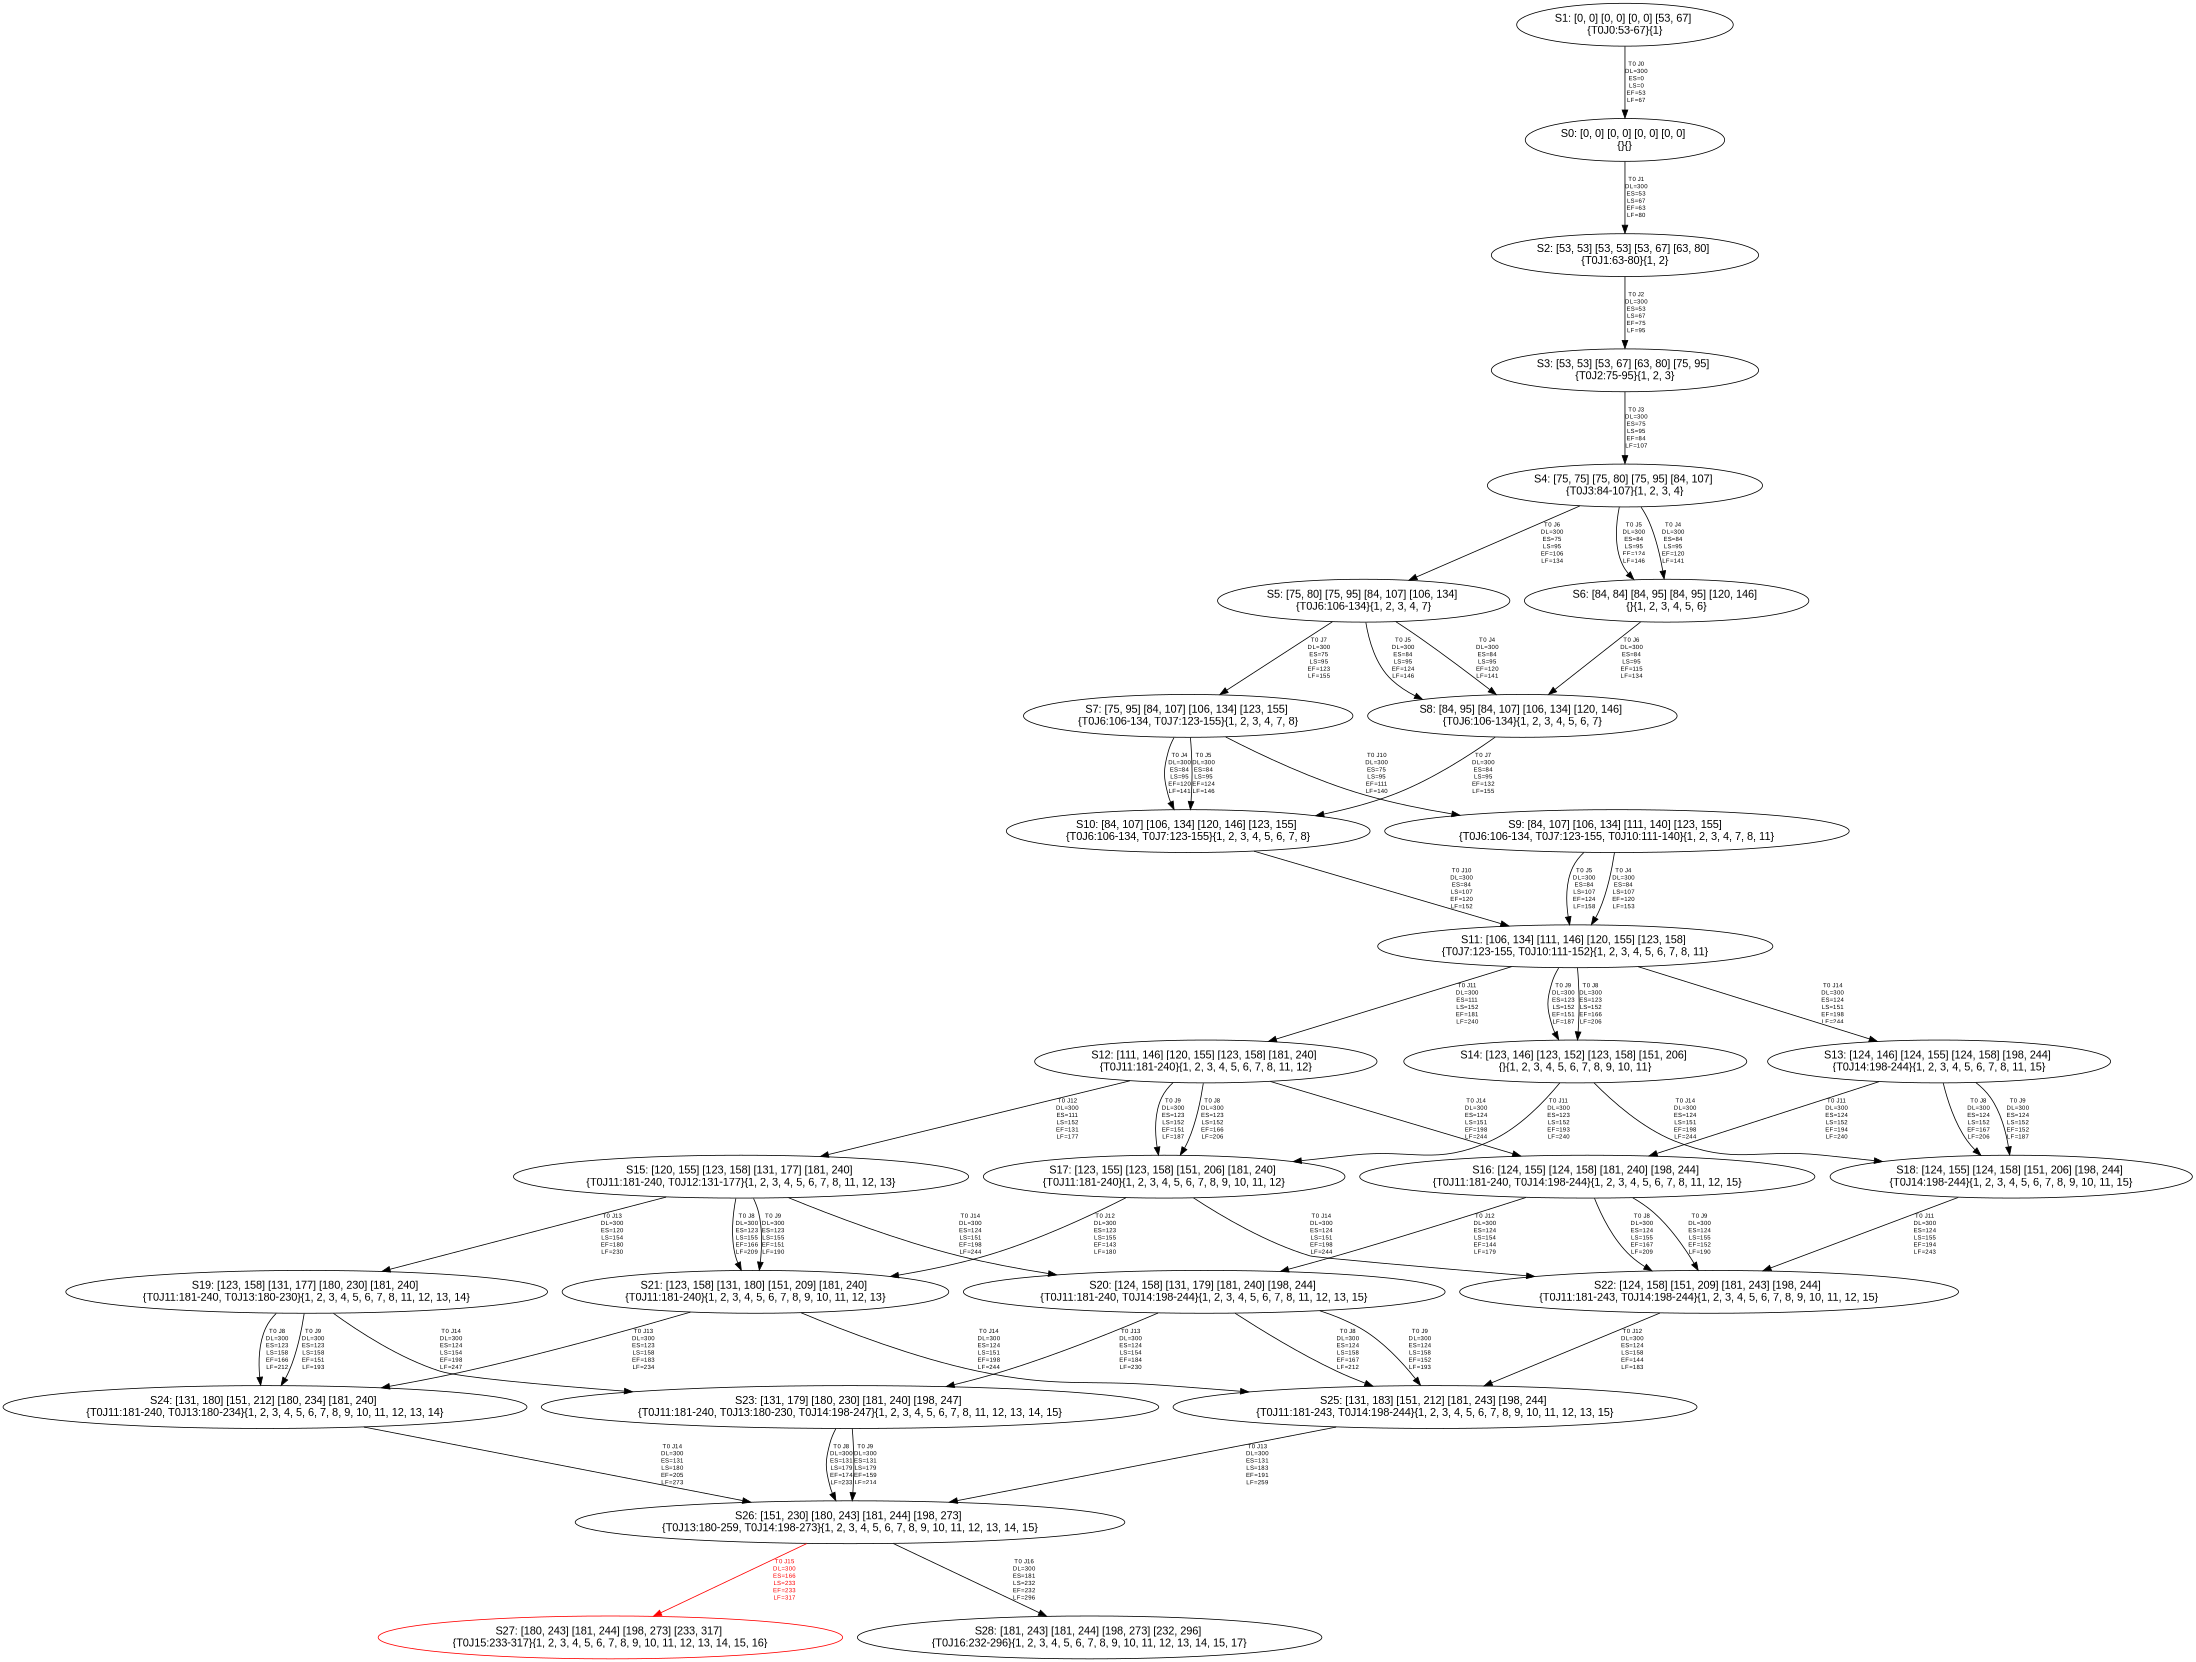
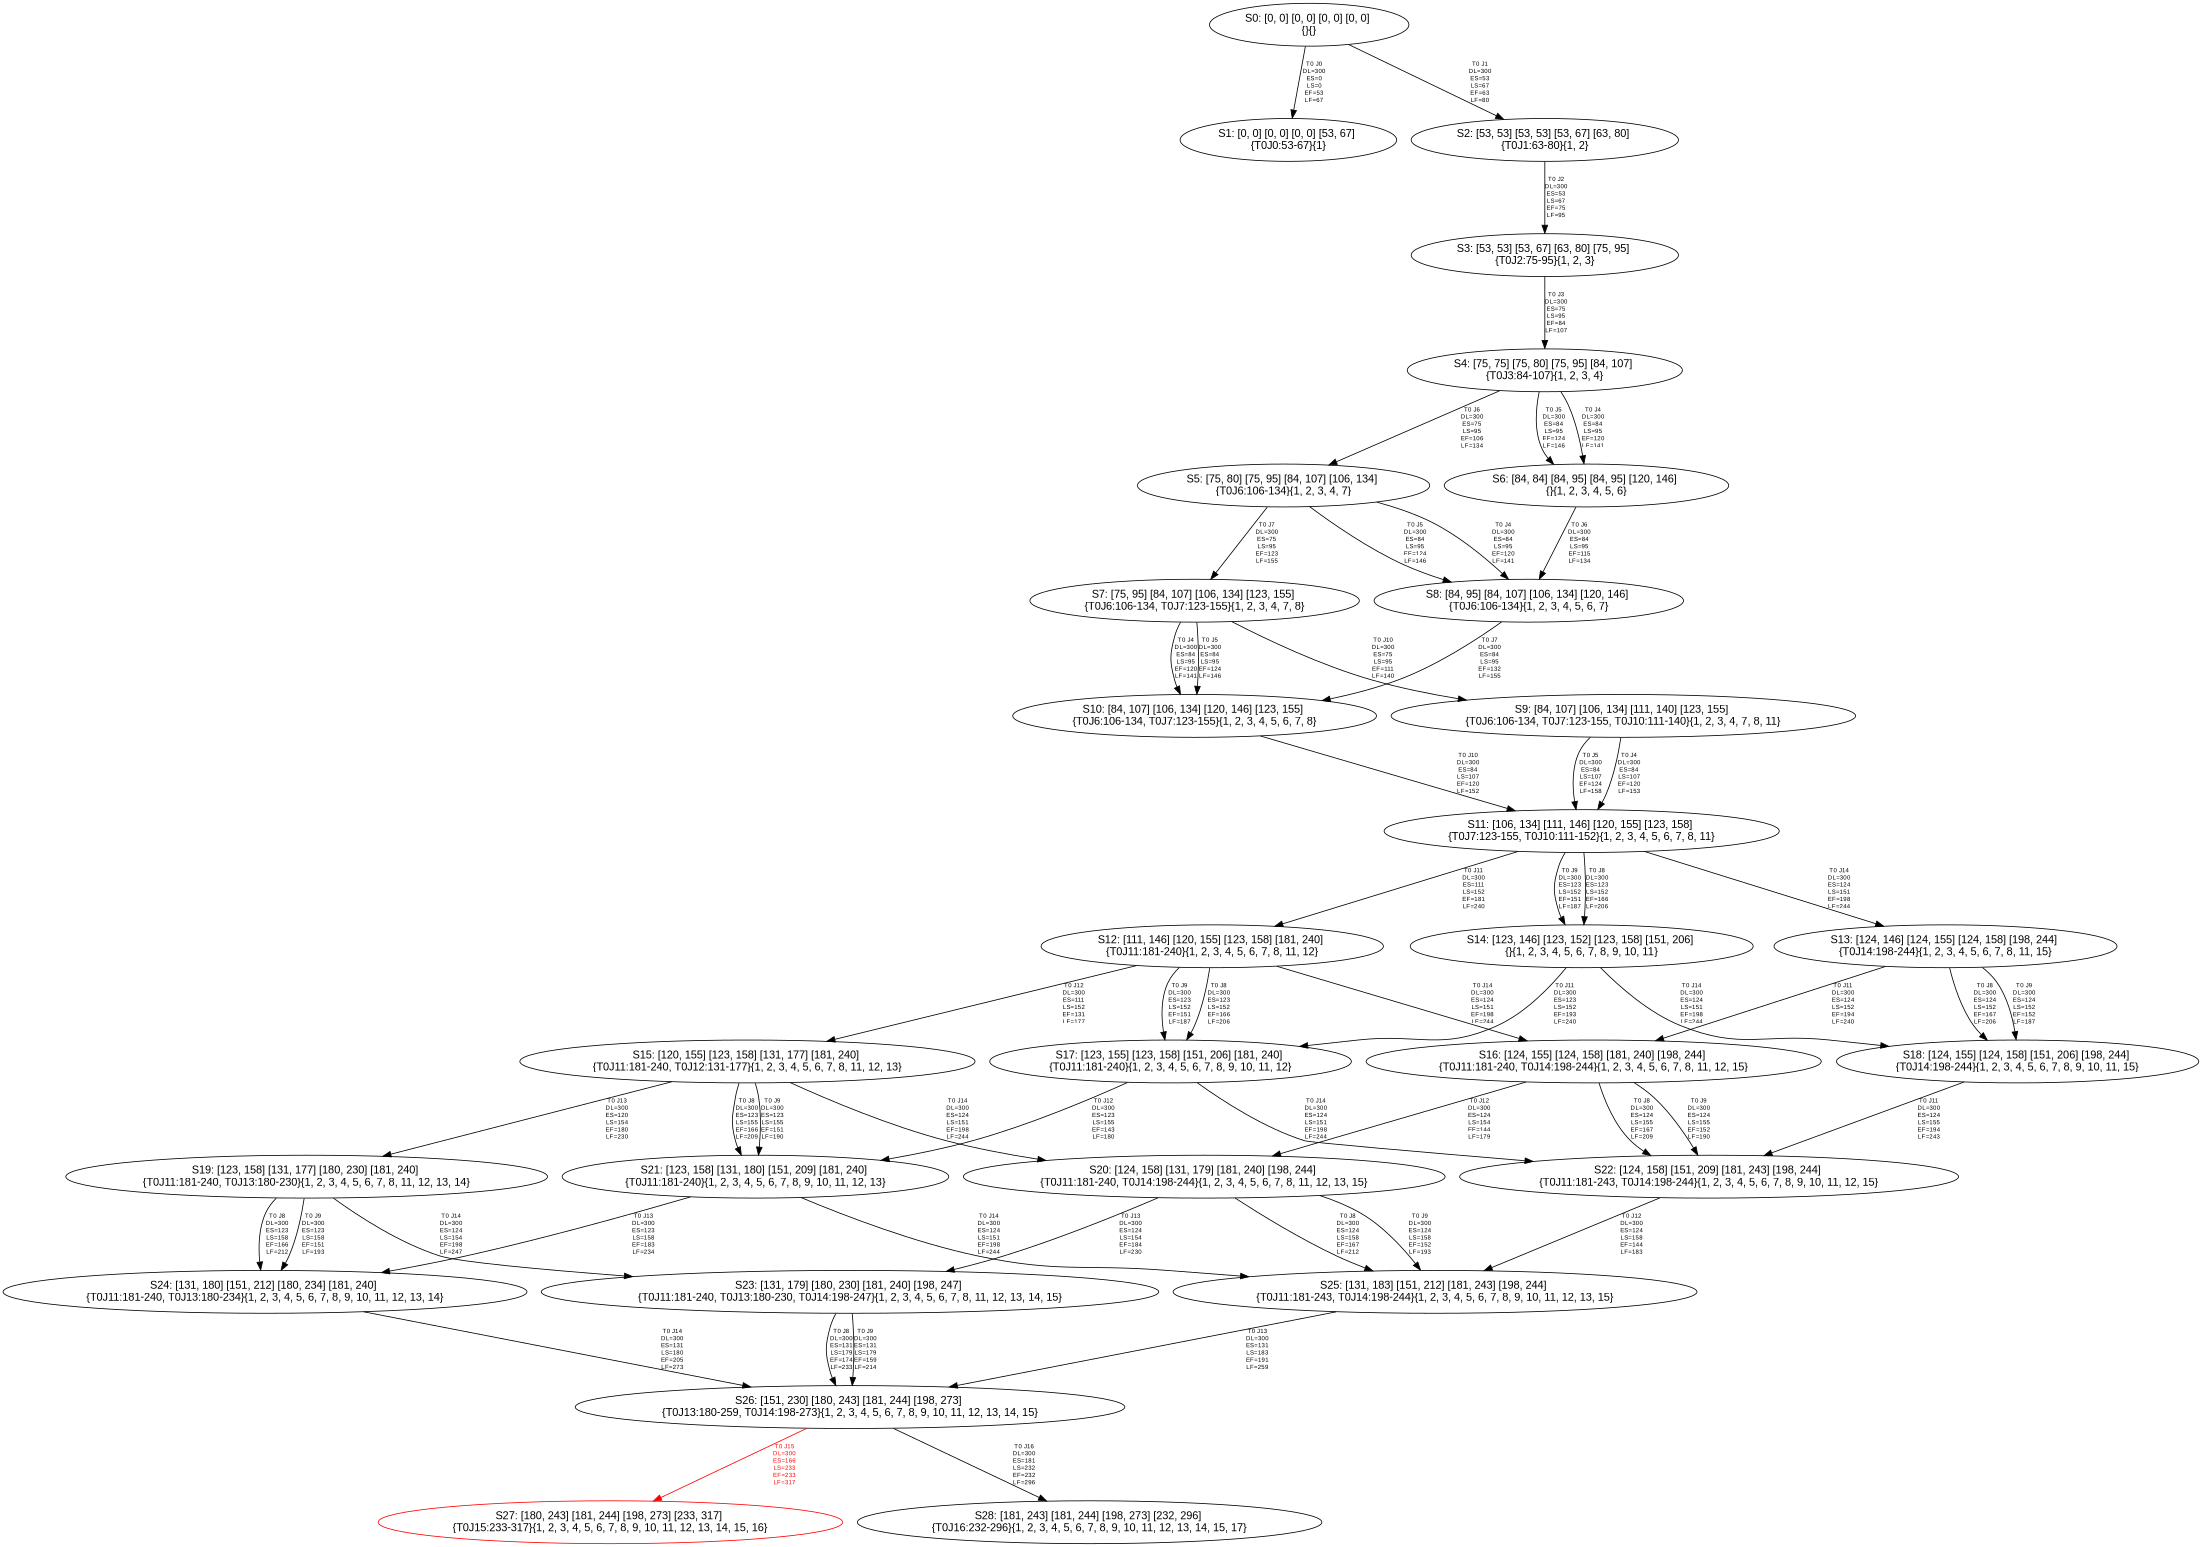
(1625, 78) -> (1300, 78)
